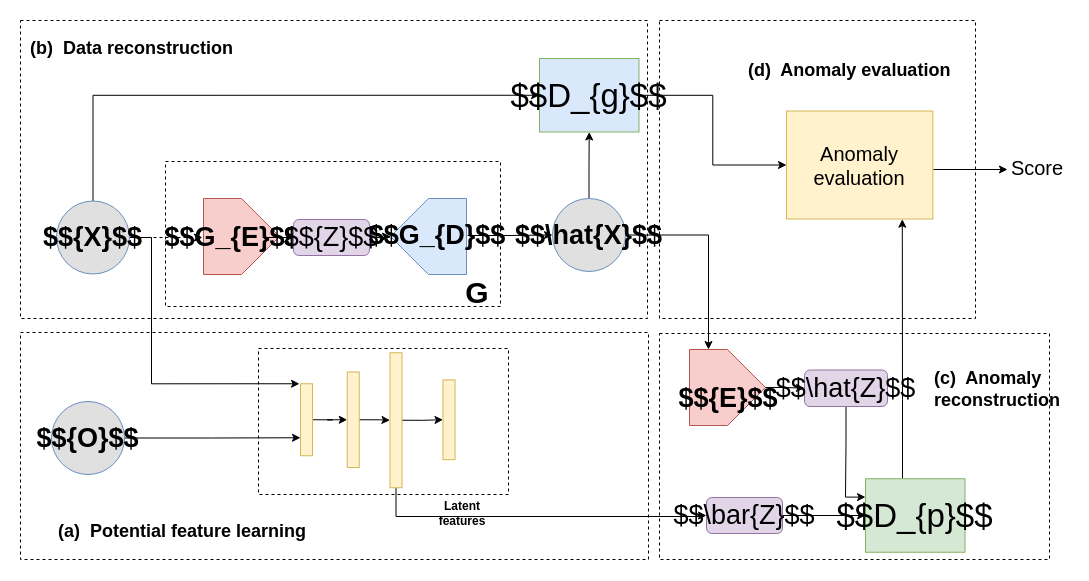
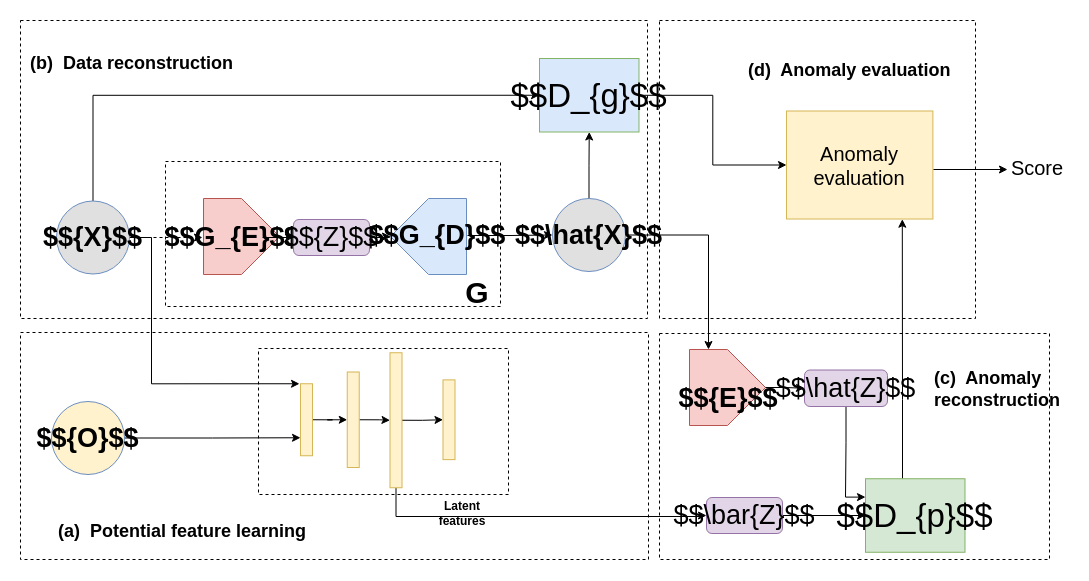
(279, 49) -> (279, 64)
(88, 438) -> (88, 438)
